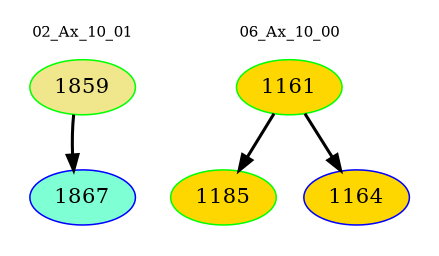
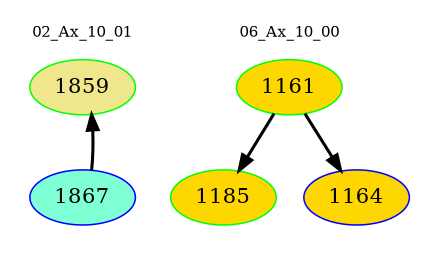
(72, 135) -> (93, 150)
